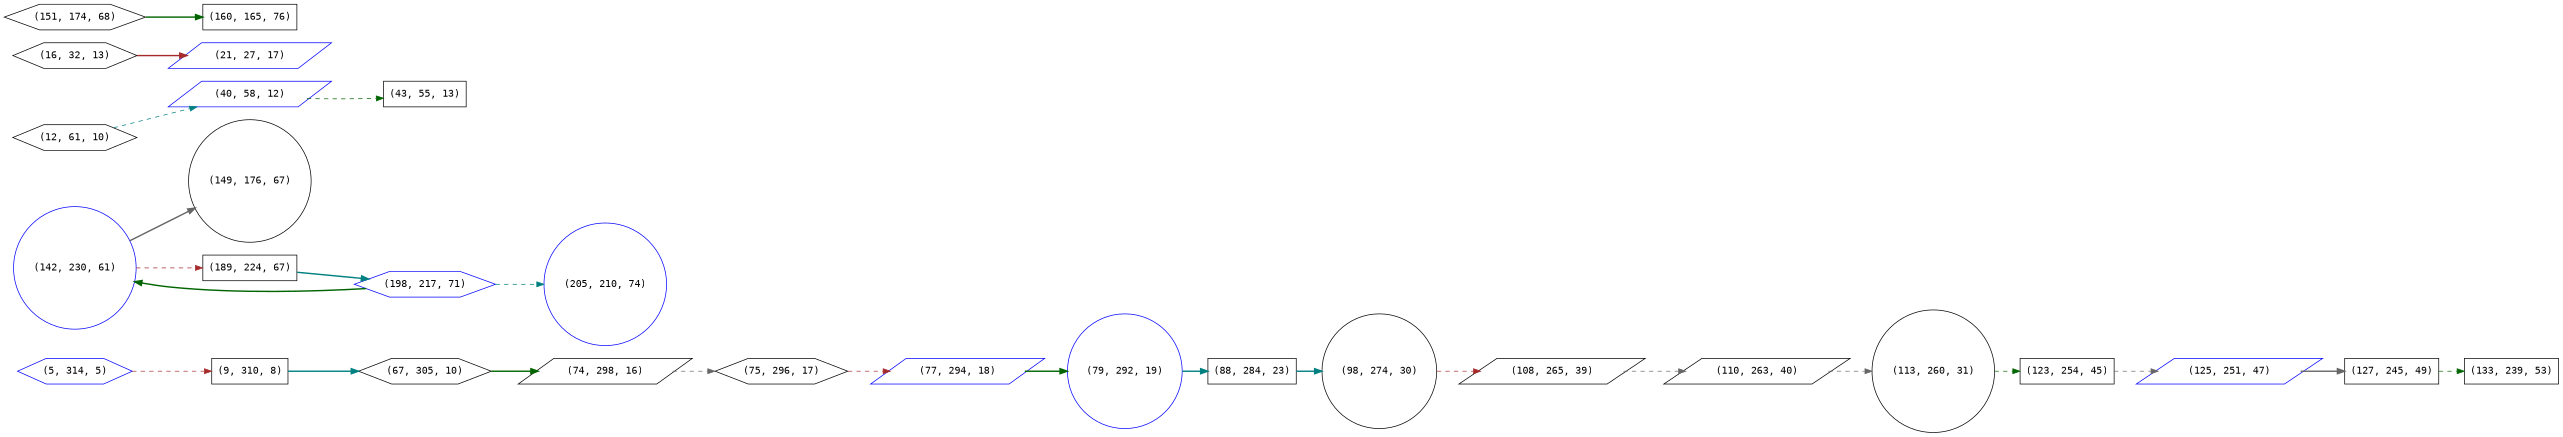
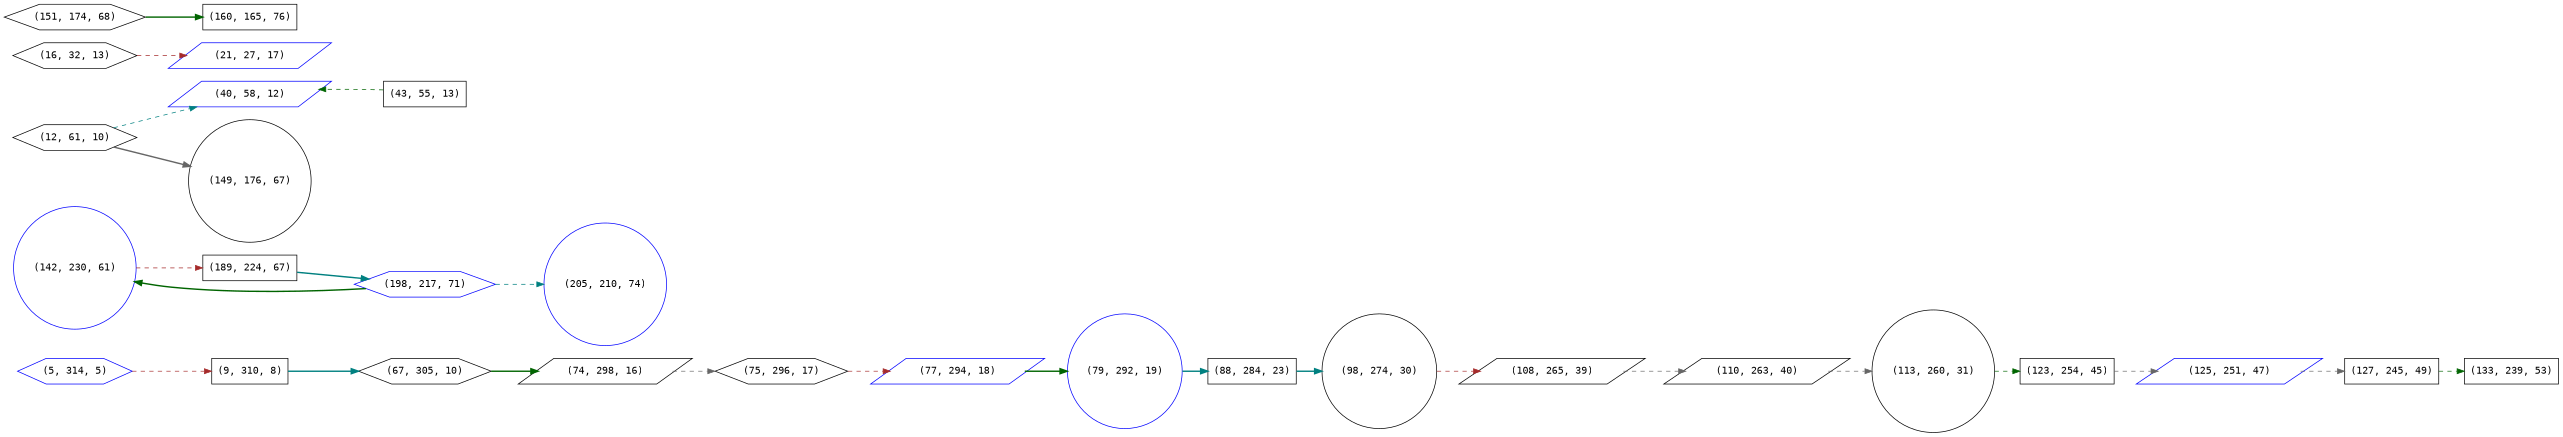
(158, 56) -> (158, 56)
(342, 99) -> (355, 89)
(159, 226) -> (149, 156)
(2319, 371) -> (2319, 371)
